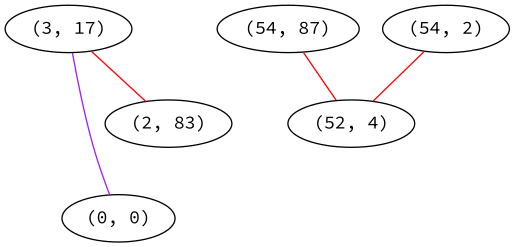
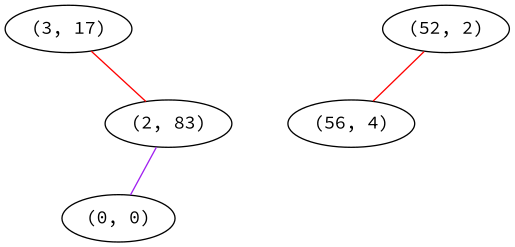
(288, 29) -> none
(446, 29) -> (446, 29)
(351, 124) -> (351, 124)
(88, 125) -> (143, 171)
